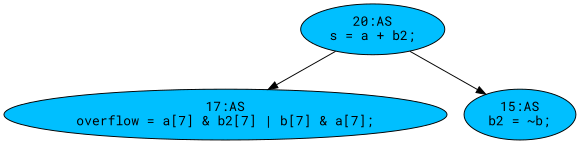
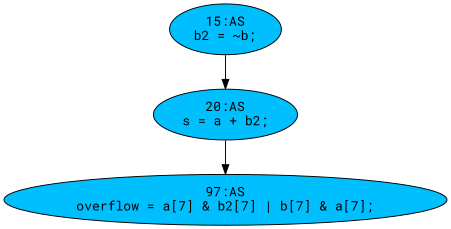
(444, 70) -> (225, 67)
(225, 115) -> (225, 200)
